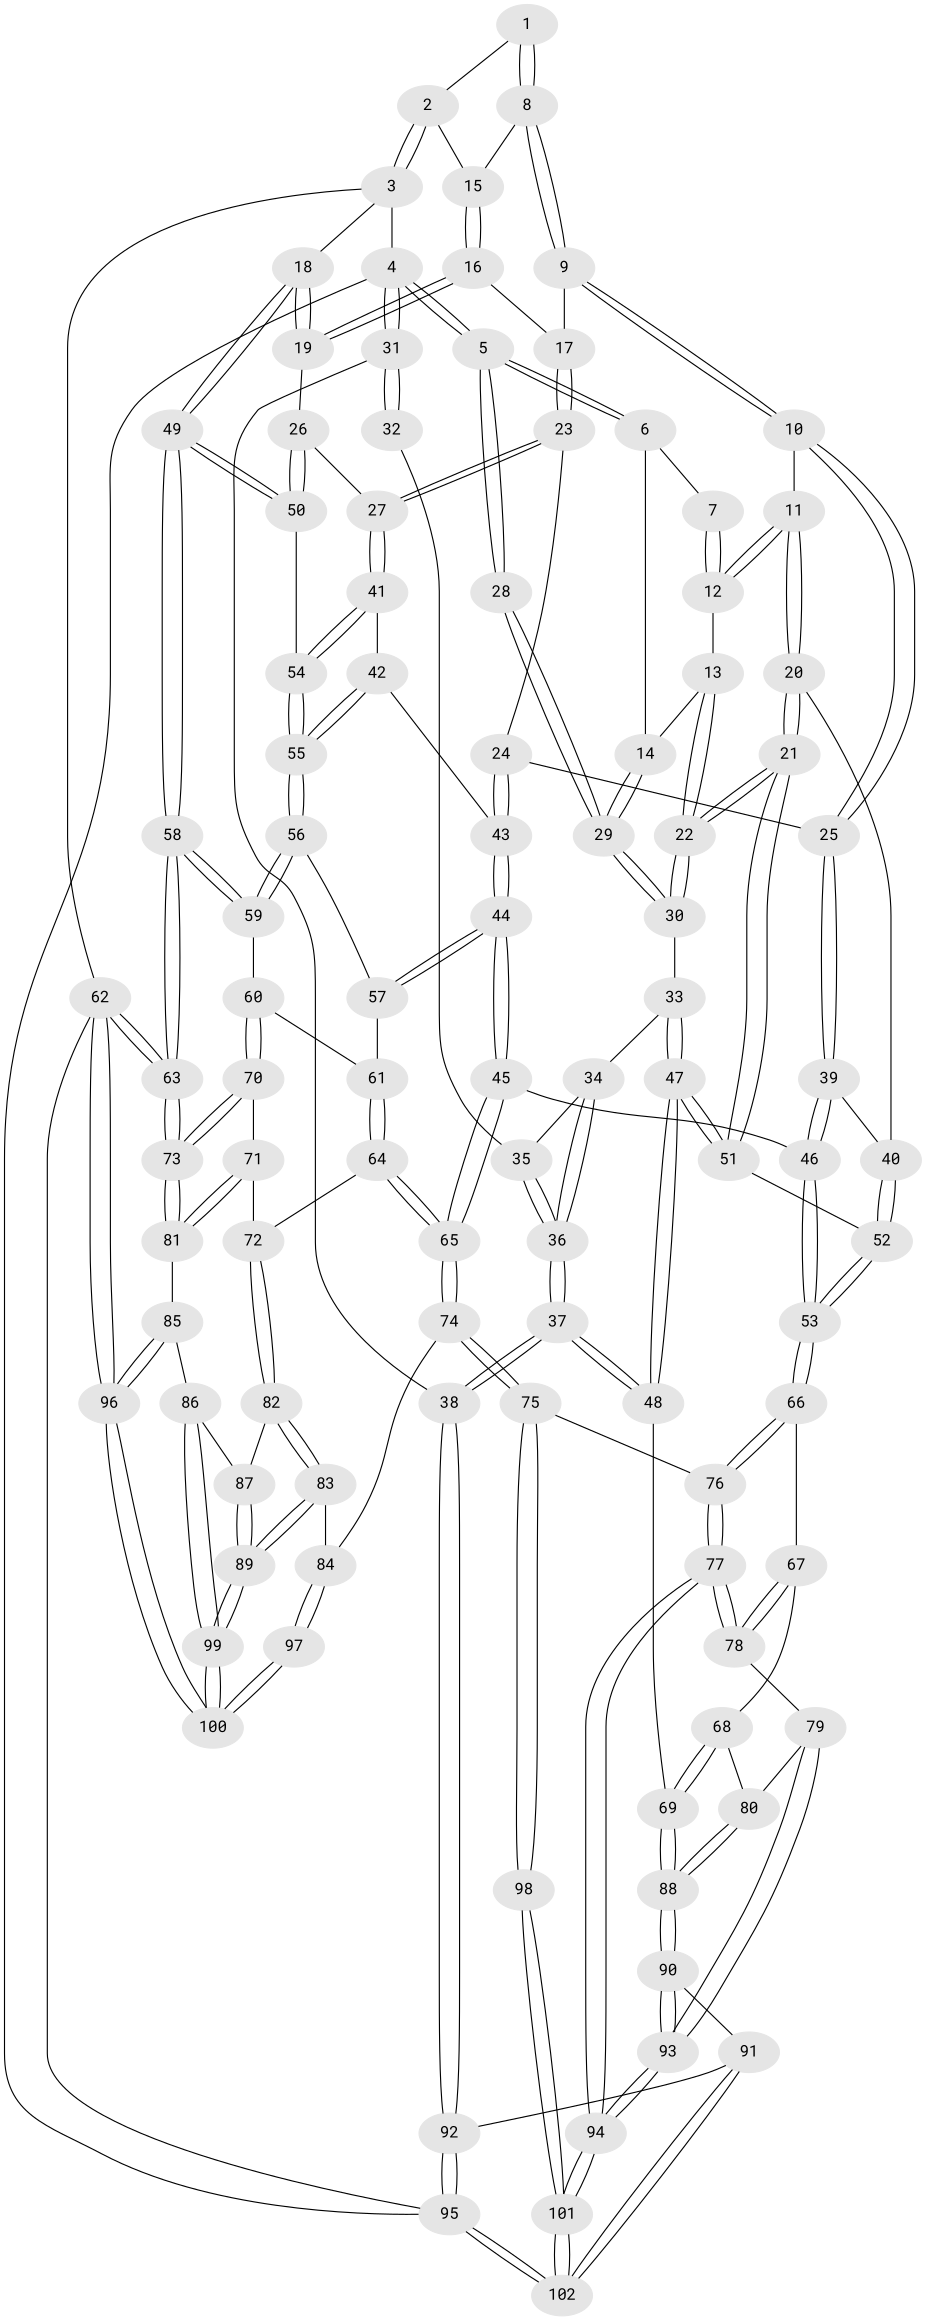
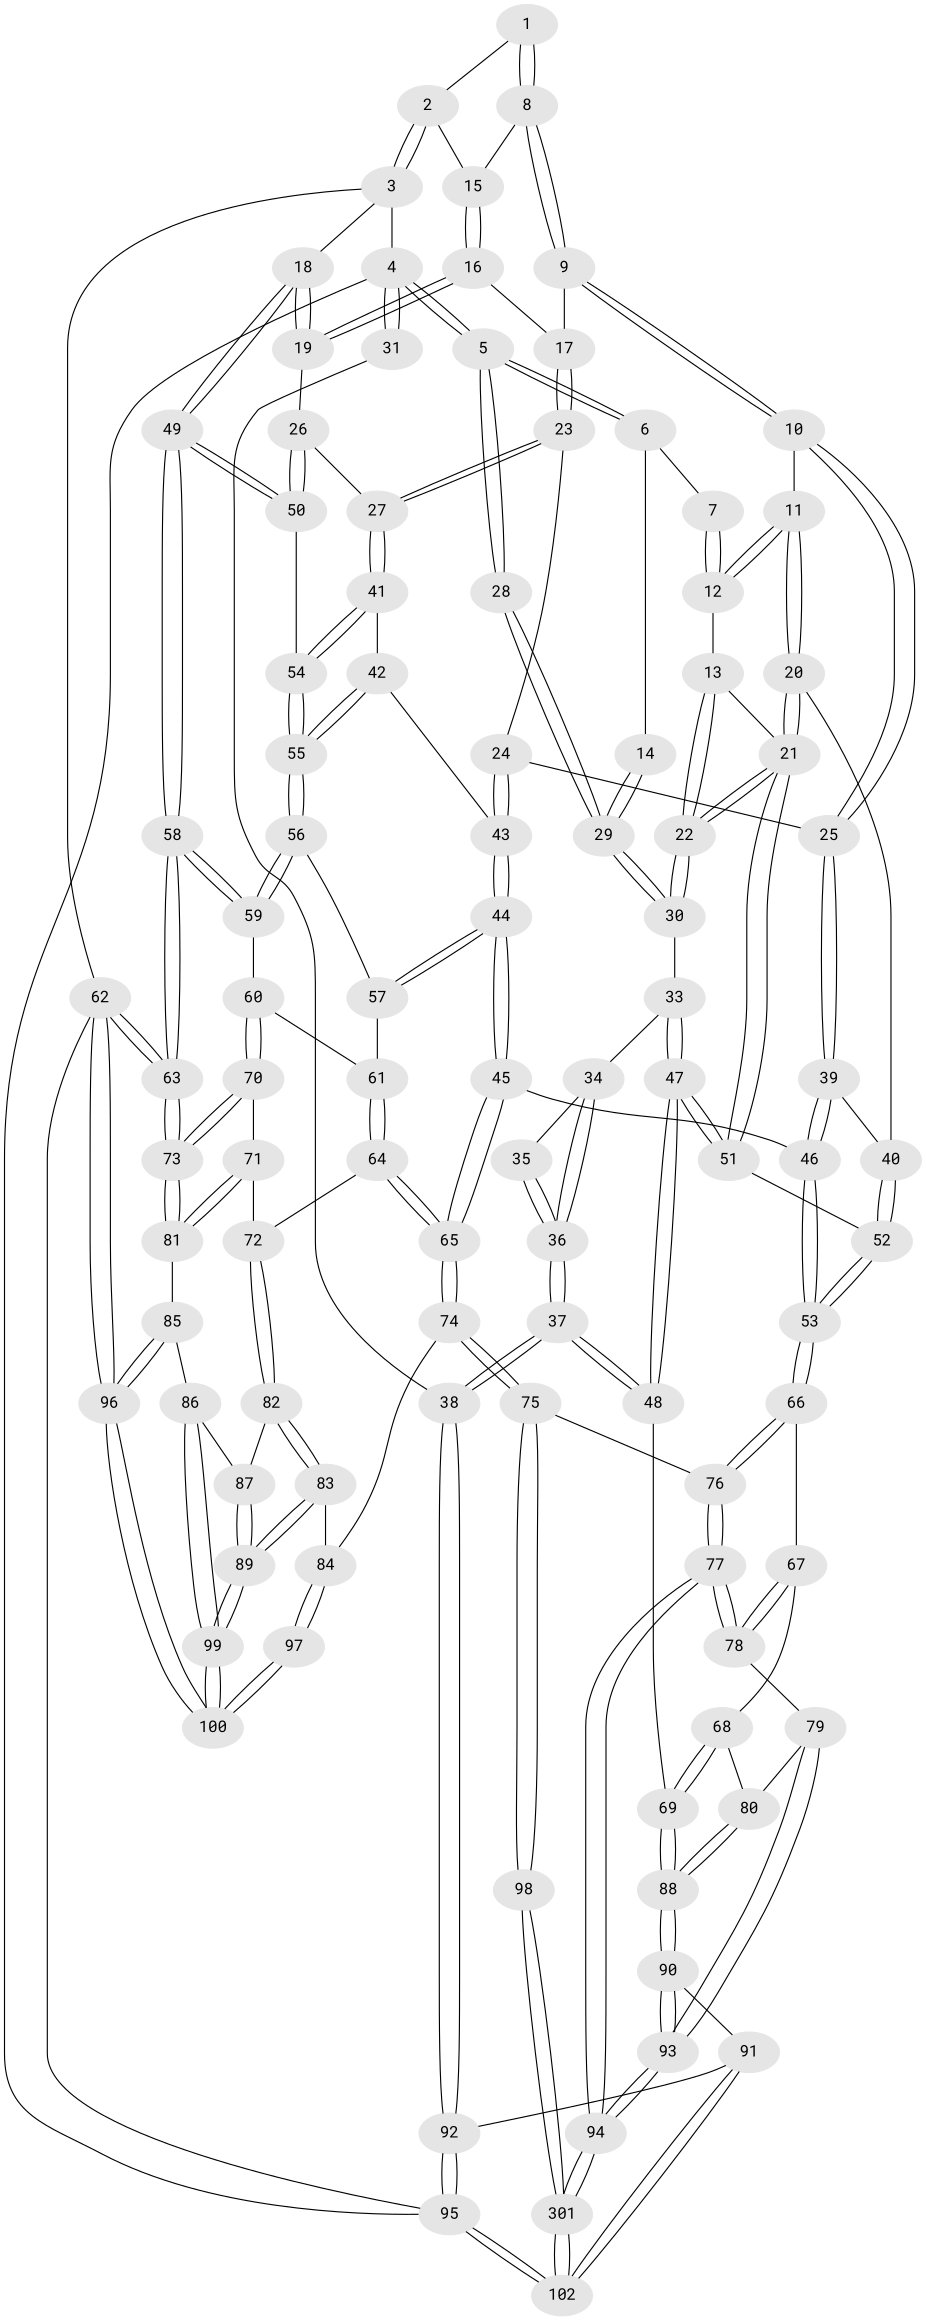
(392, 430) -> none
(679, 714) -> (751, 714)
(562, 2214) -> (562, 2214)
